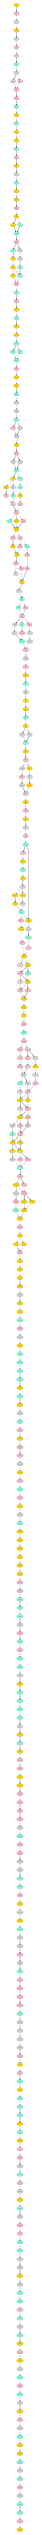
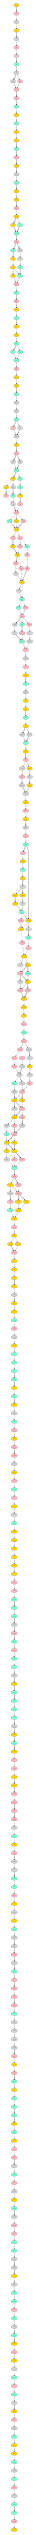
(28, 1053) -> none
(20, 1845) -> (14, 1845)
